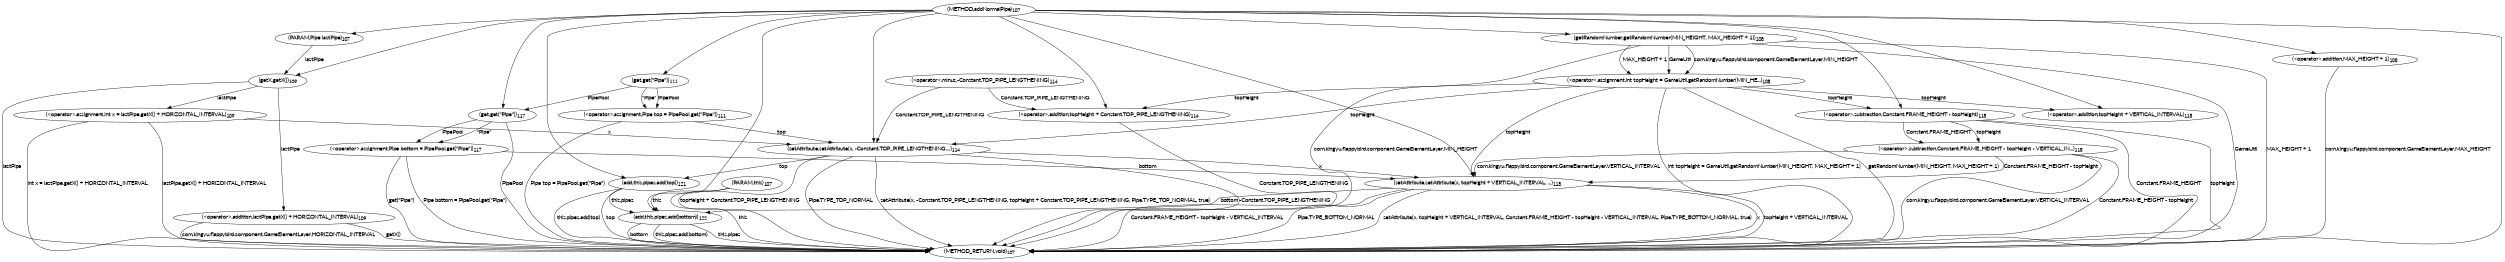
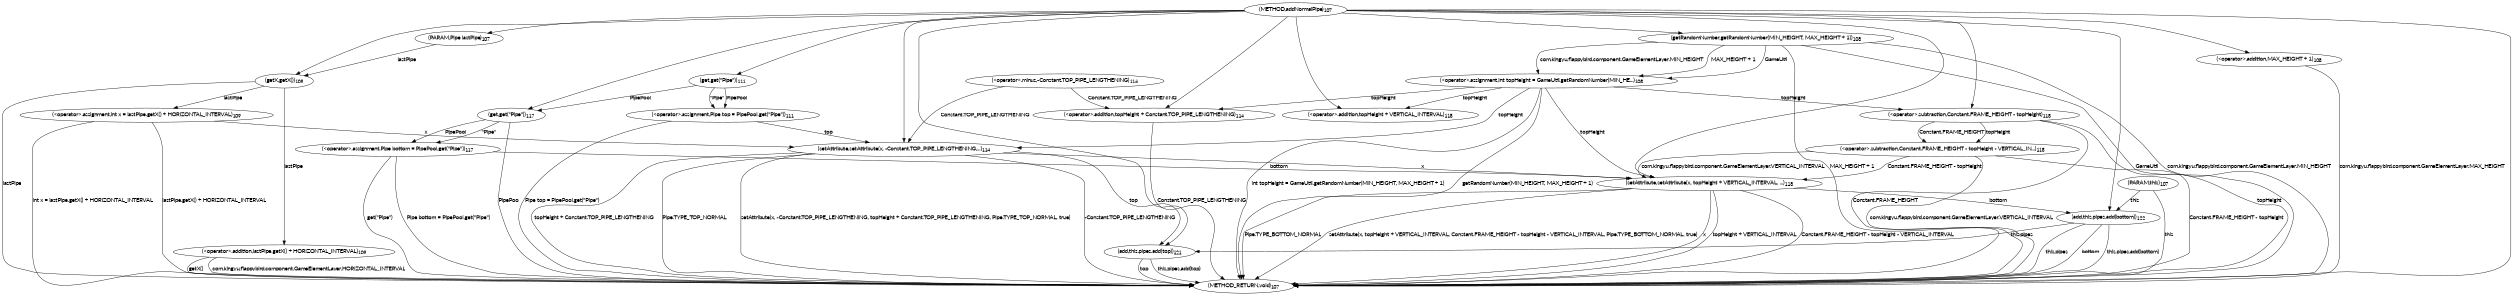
(611, 202) -> (1637, 248)
